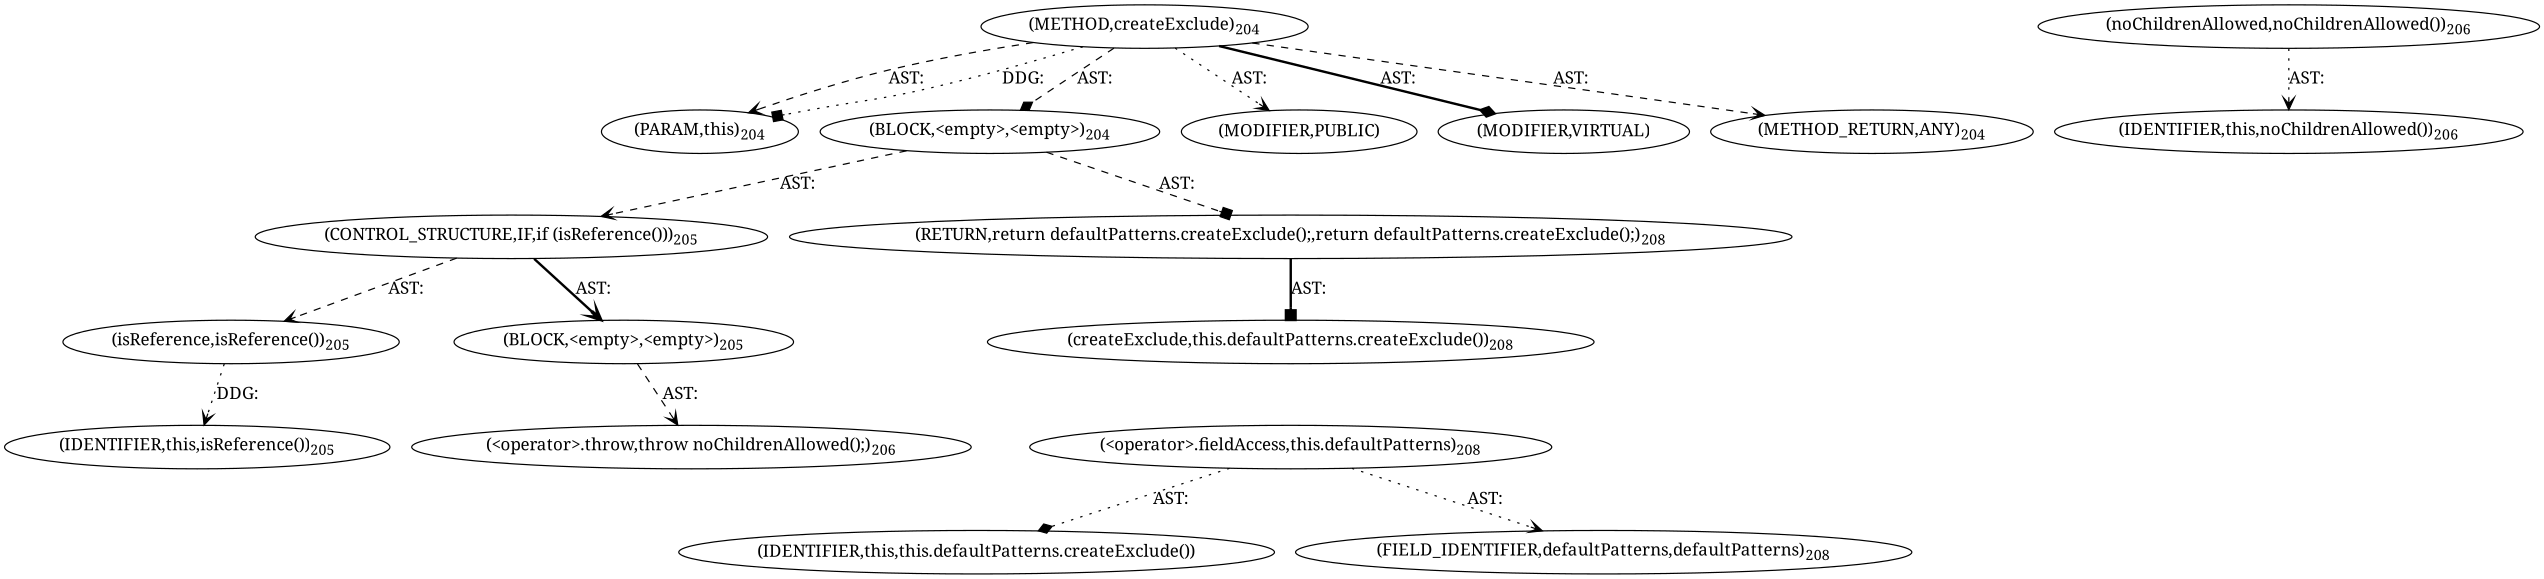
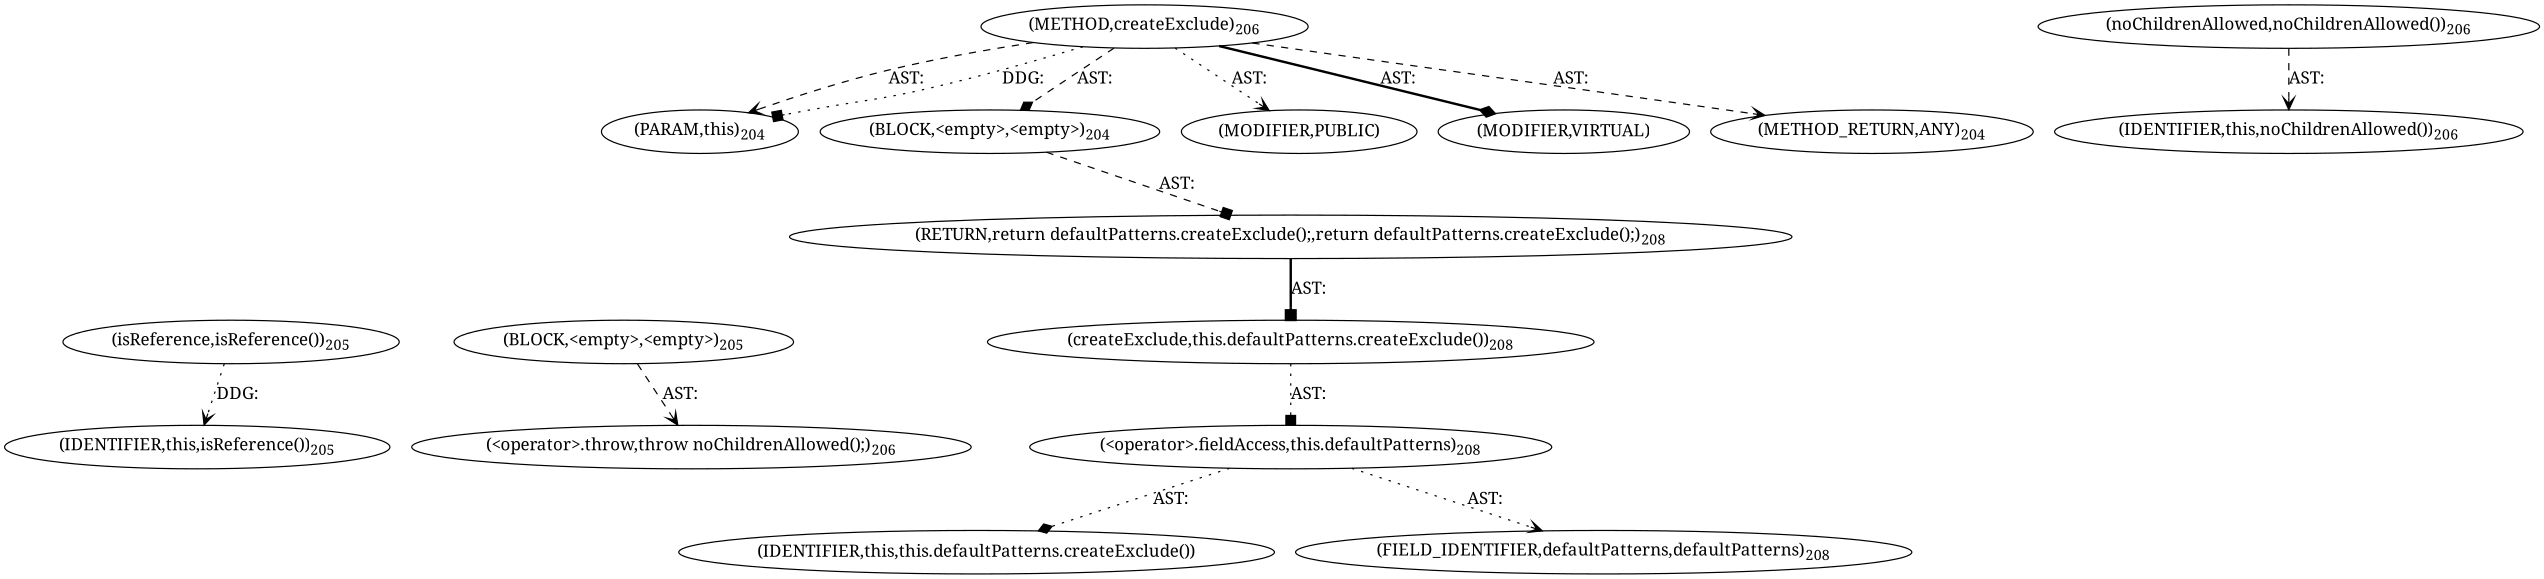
(1248, 25) -> (1248, 25)
(2289, 73) -> (2289, 73)
(511, 237) -> none
none -> (1291, 388)
